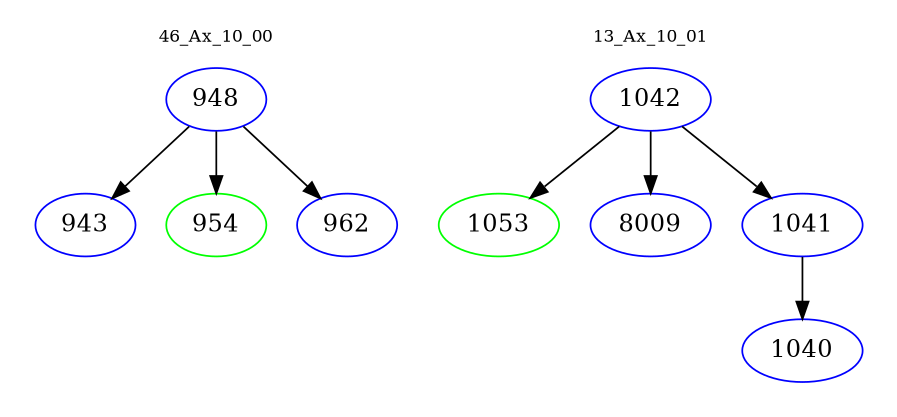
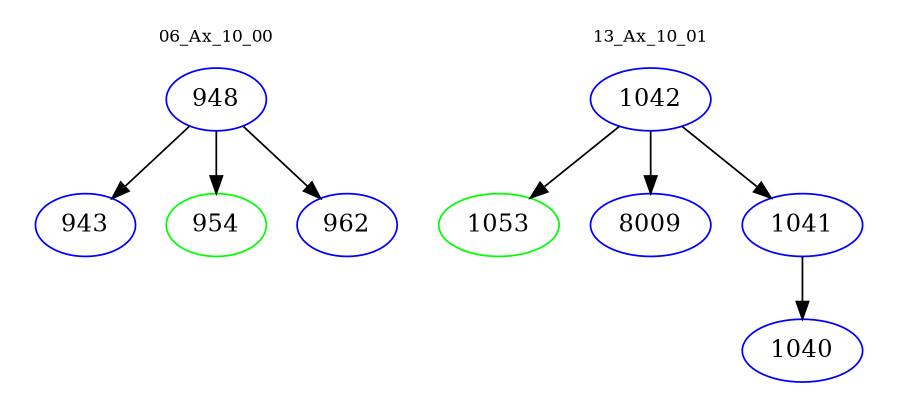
(216, 38) -> (216, 38)
